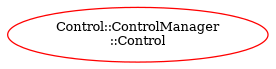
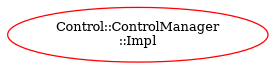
(138, 35) -> (138, 35)
